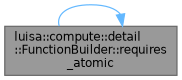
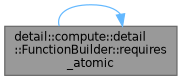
(91, 51) -> (91, 51)
